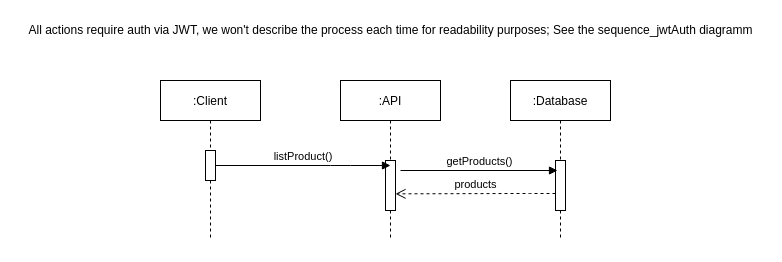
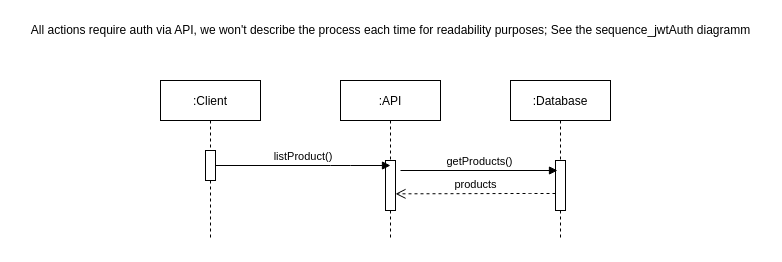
(391, 31) -> (391, 31)
